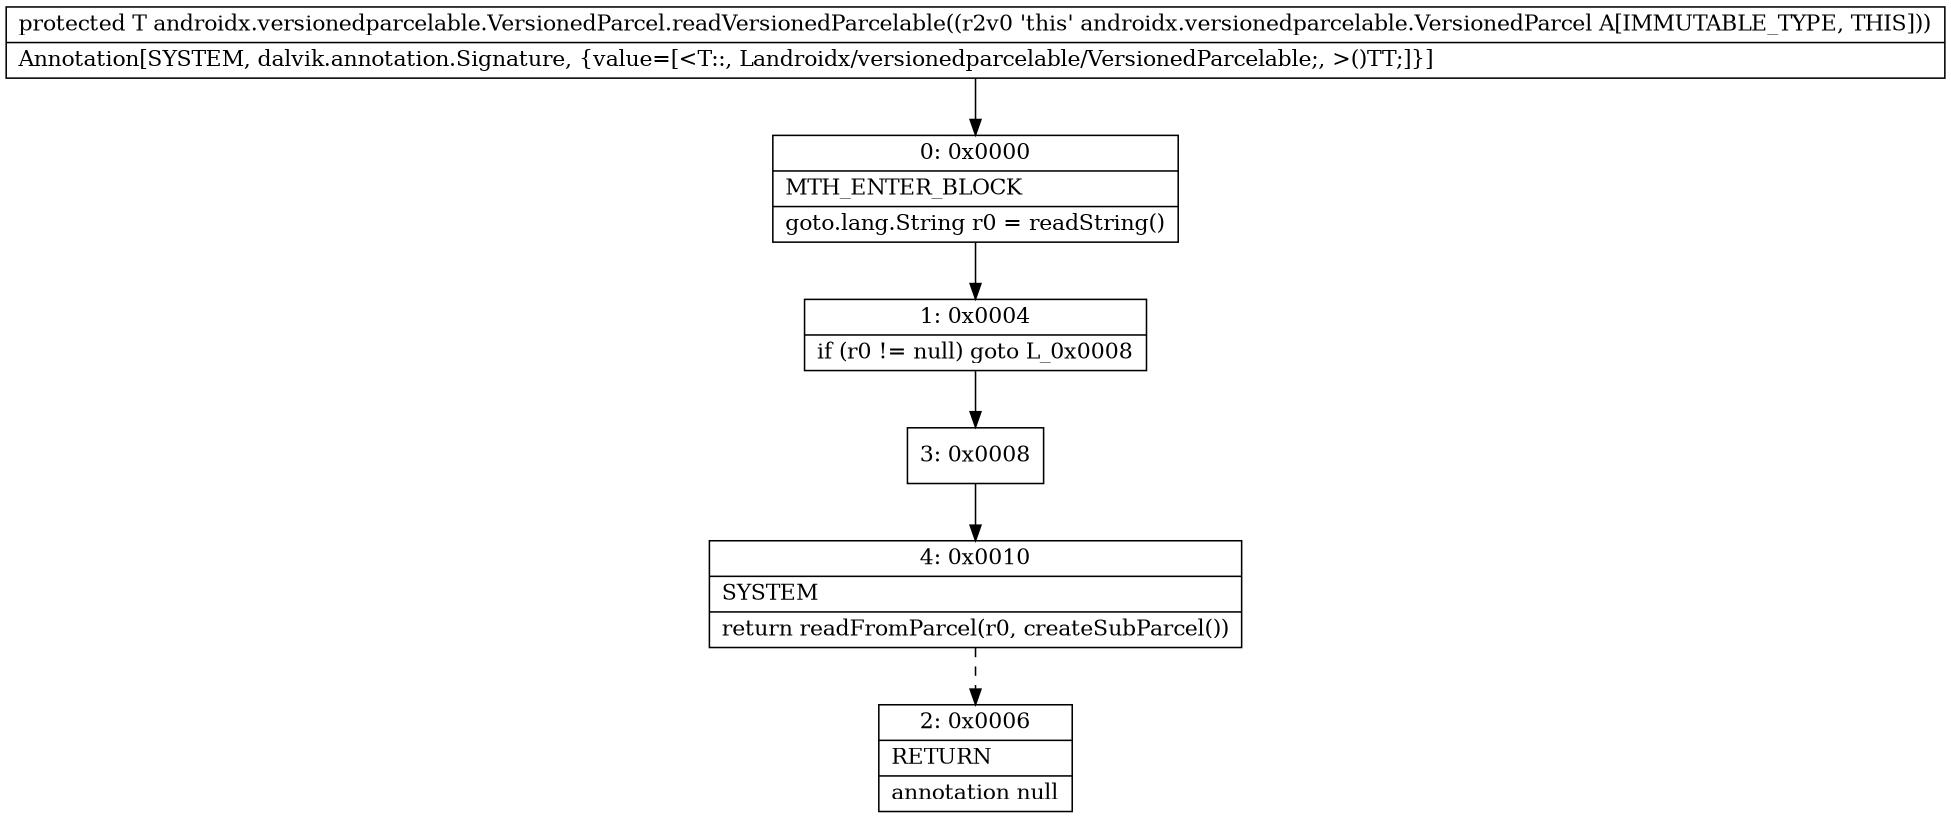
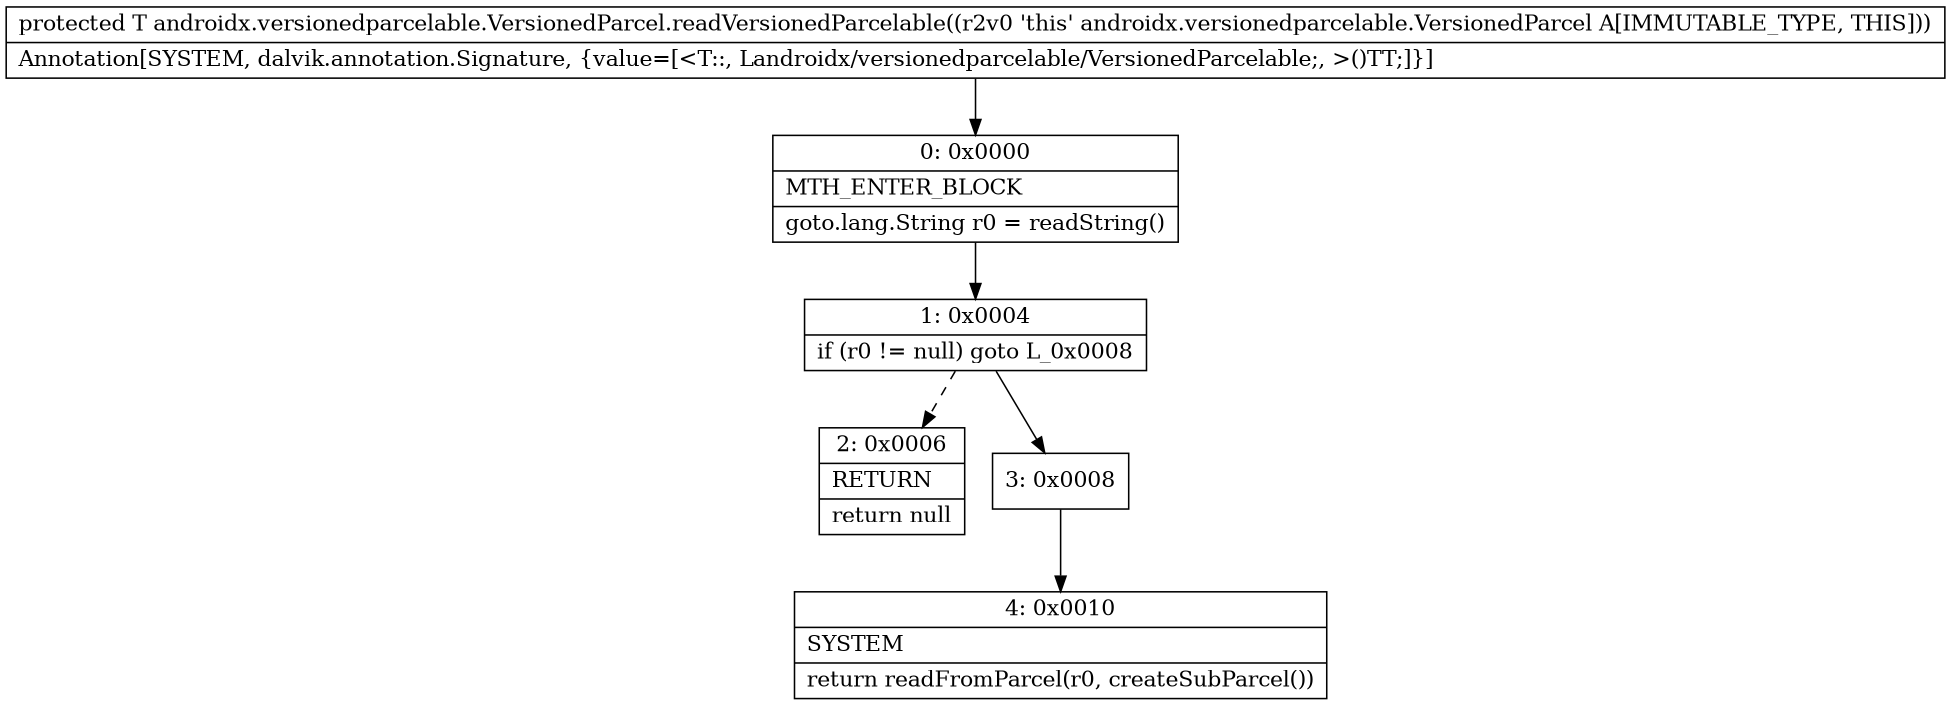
(976, 668) -> (943, 393)
(976, 793) -> (892, 516)
